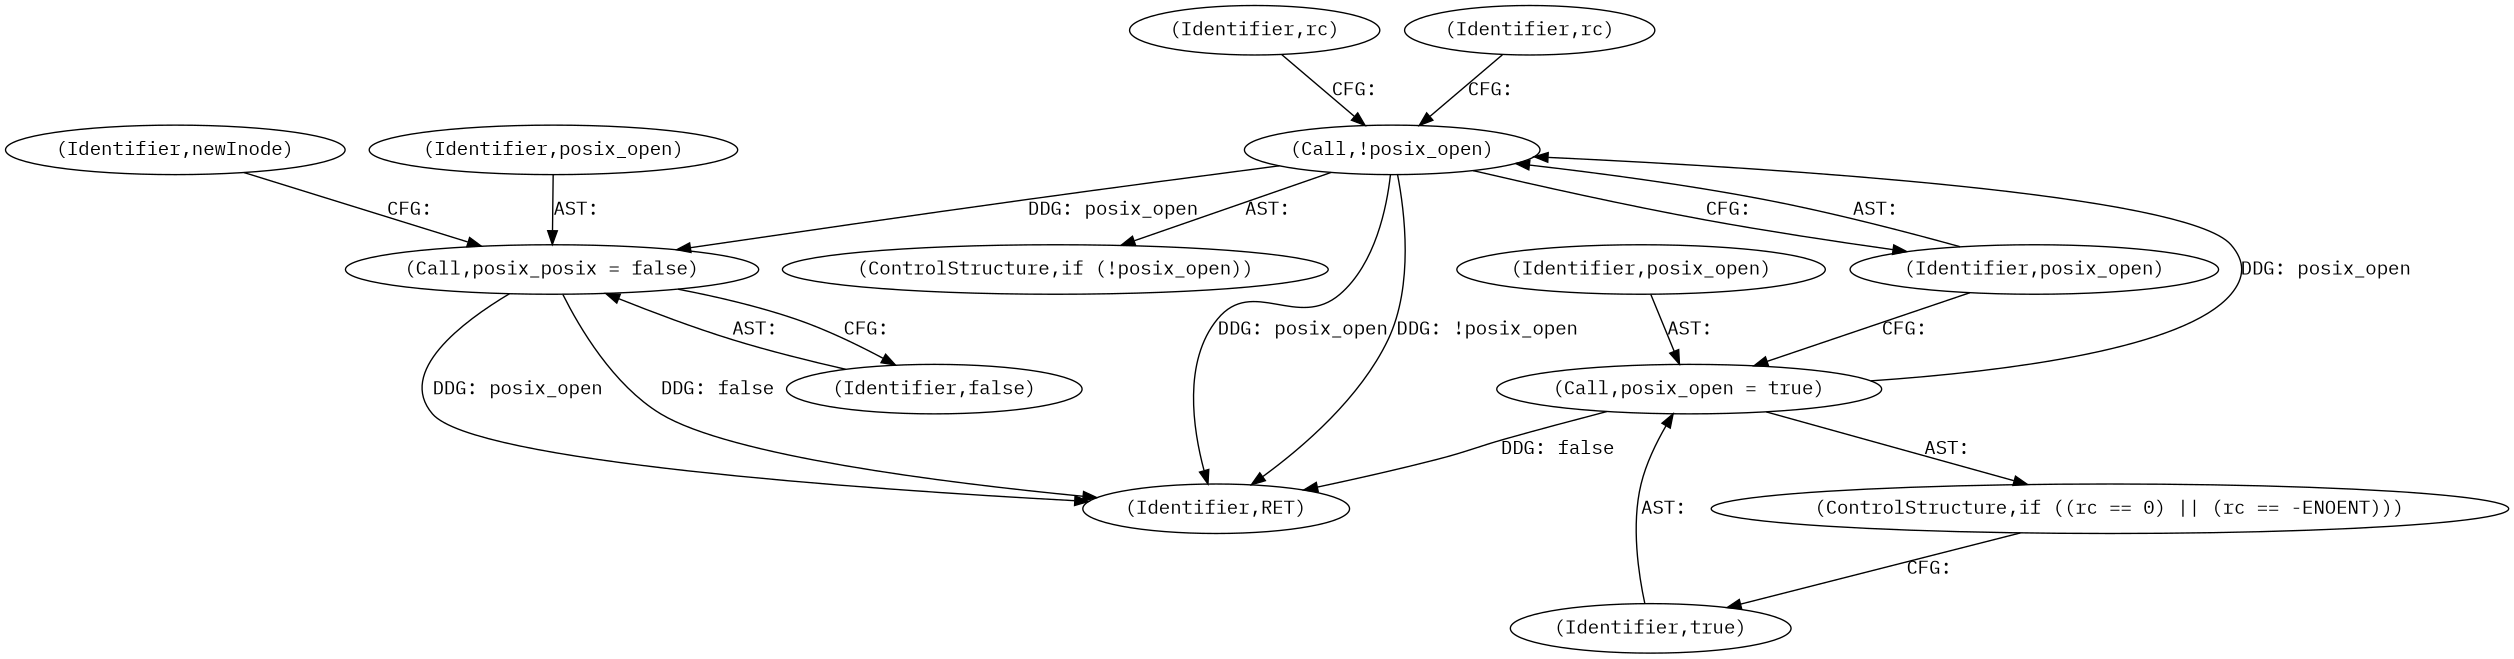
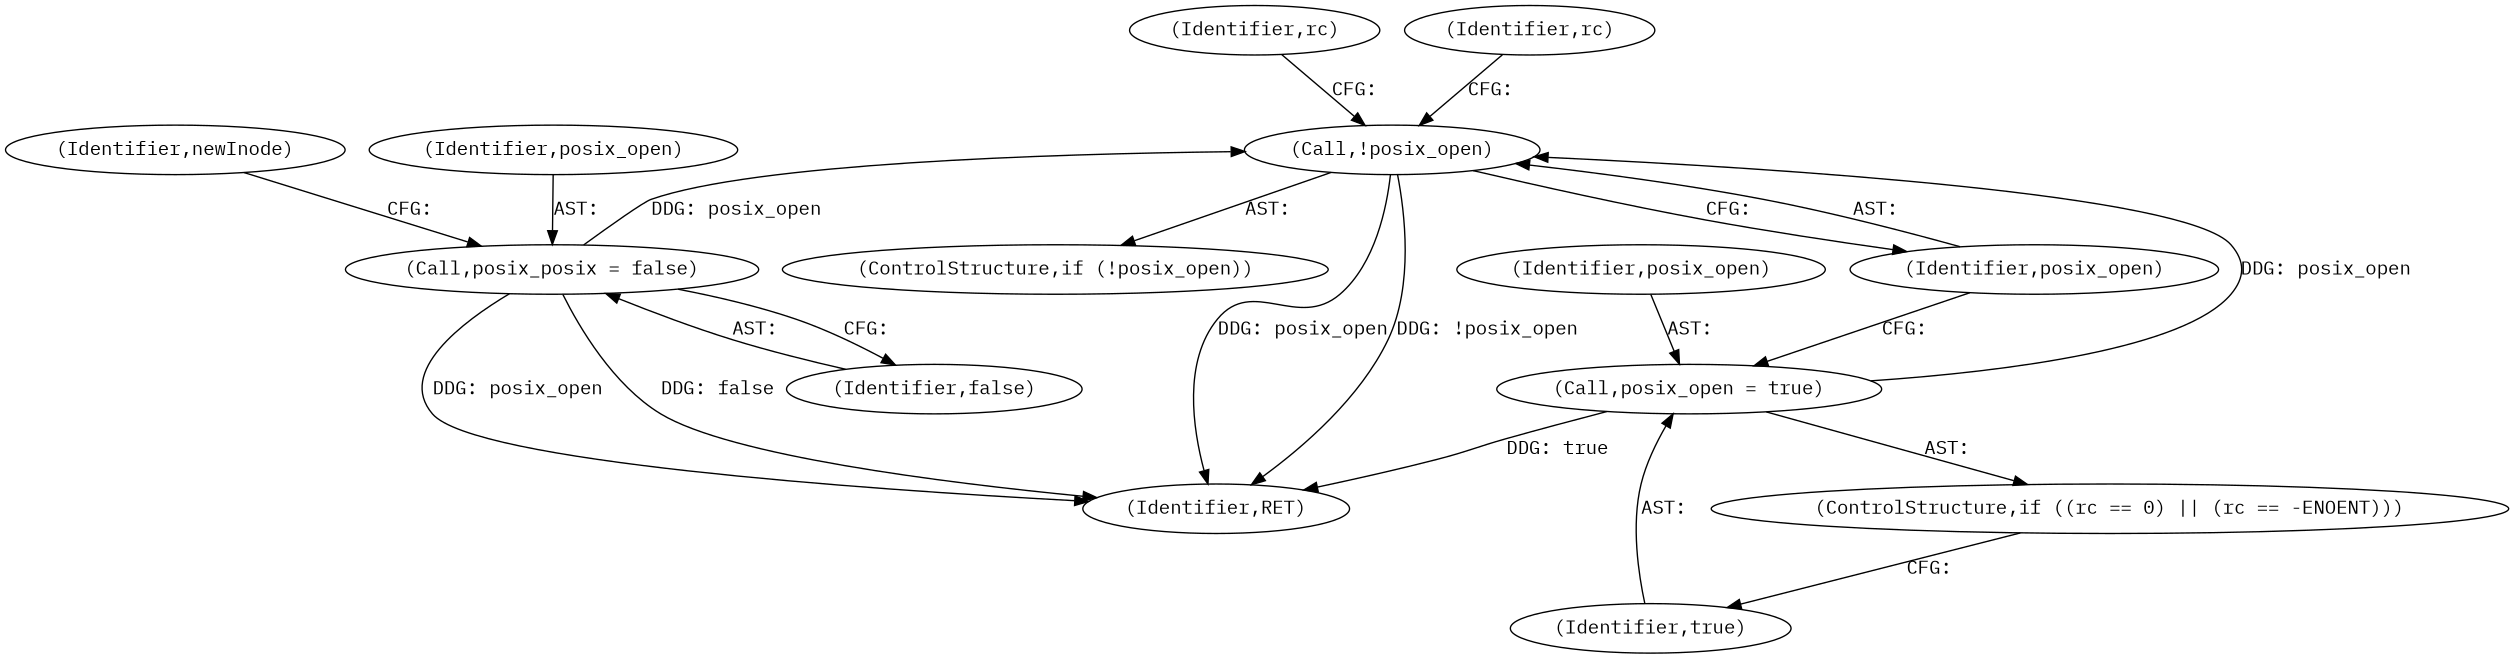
(985, 205) -> (899, 164)
(1558, 449) -> (1558, 449)
